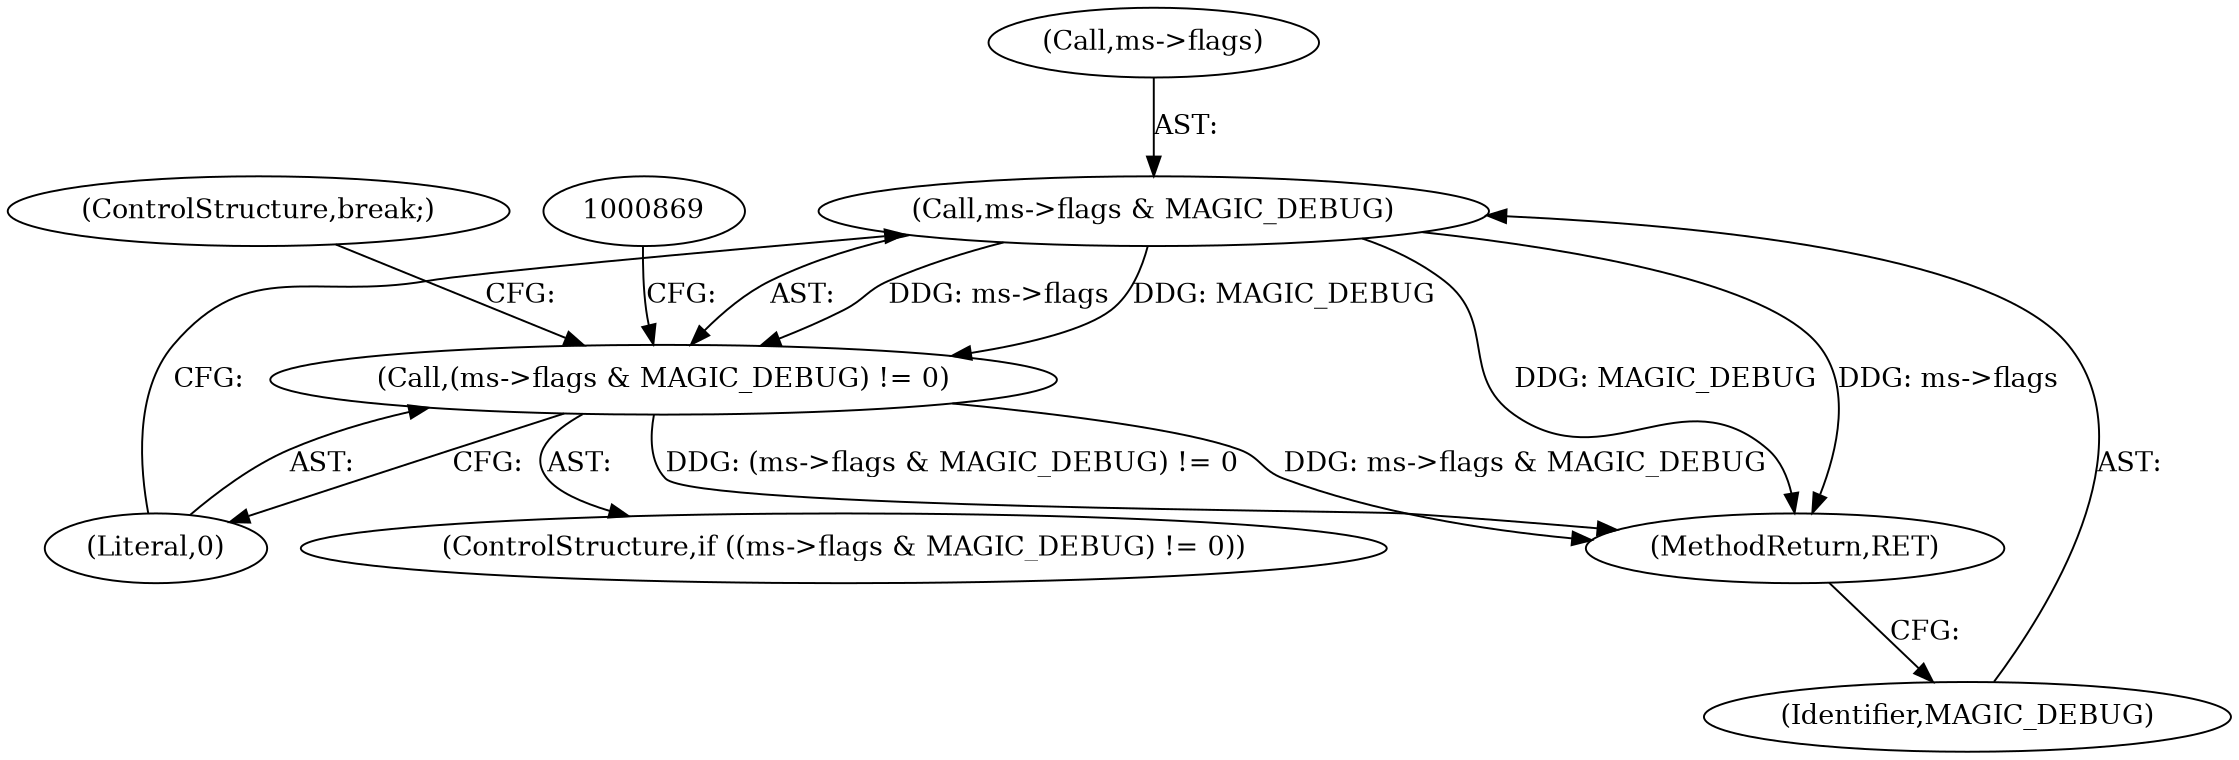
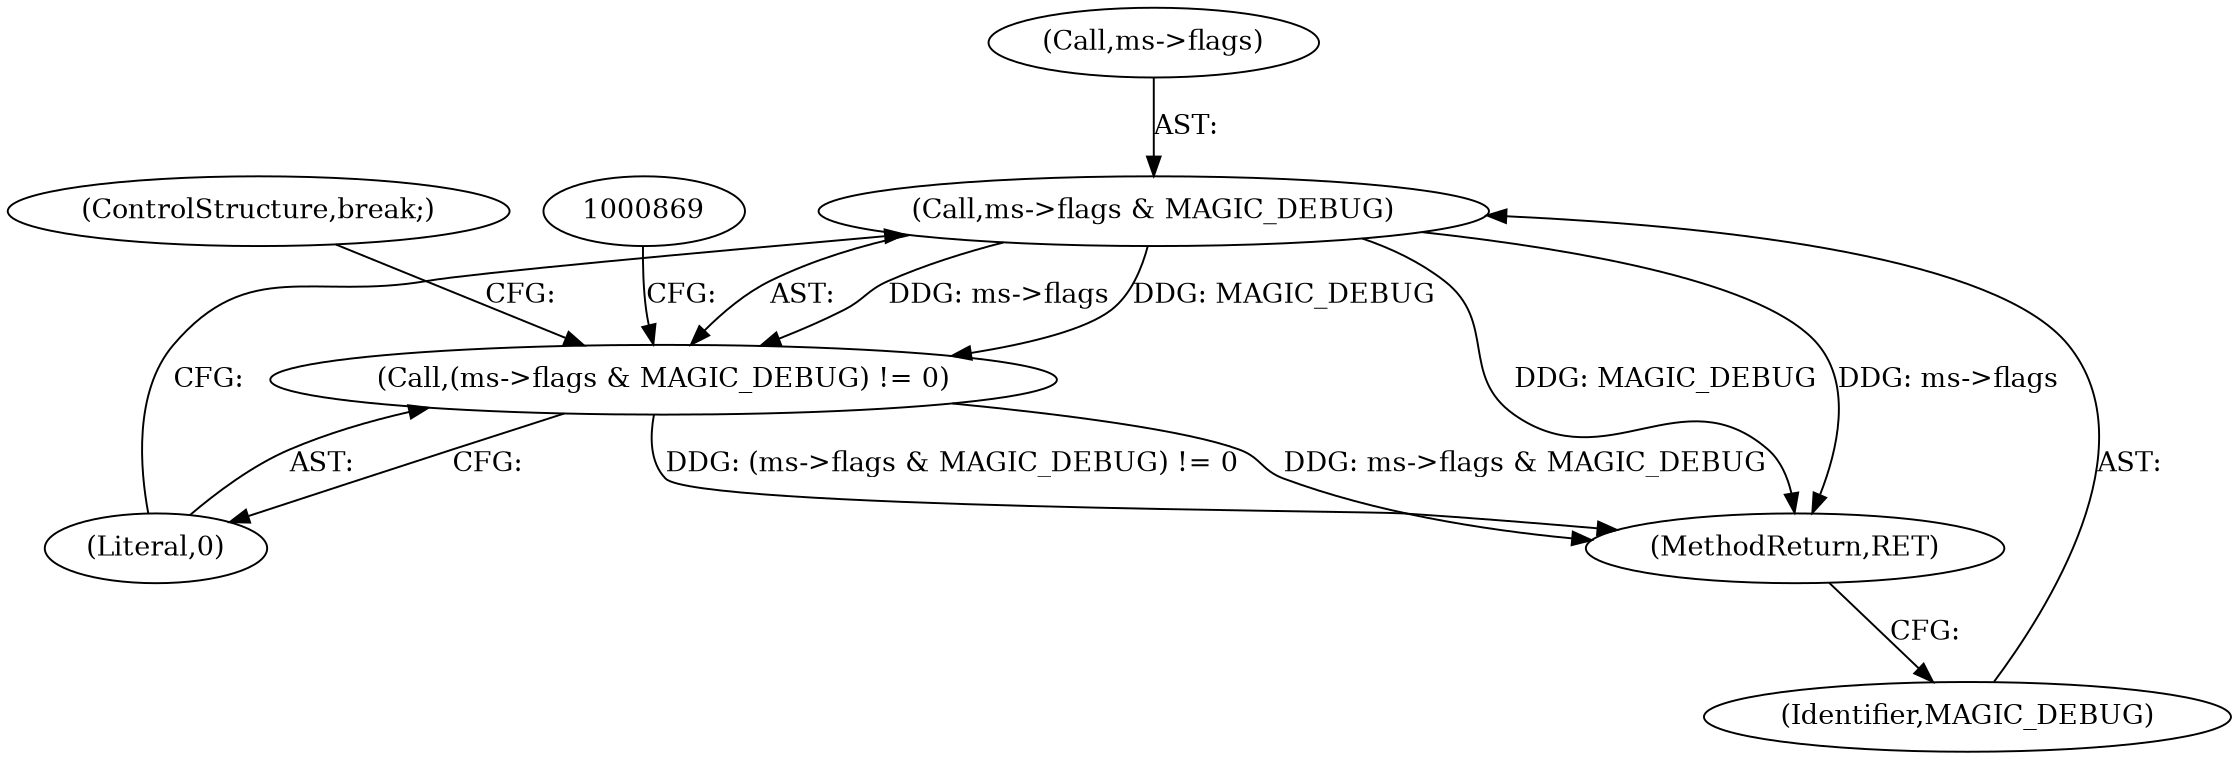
(844, 548) -> none
